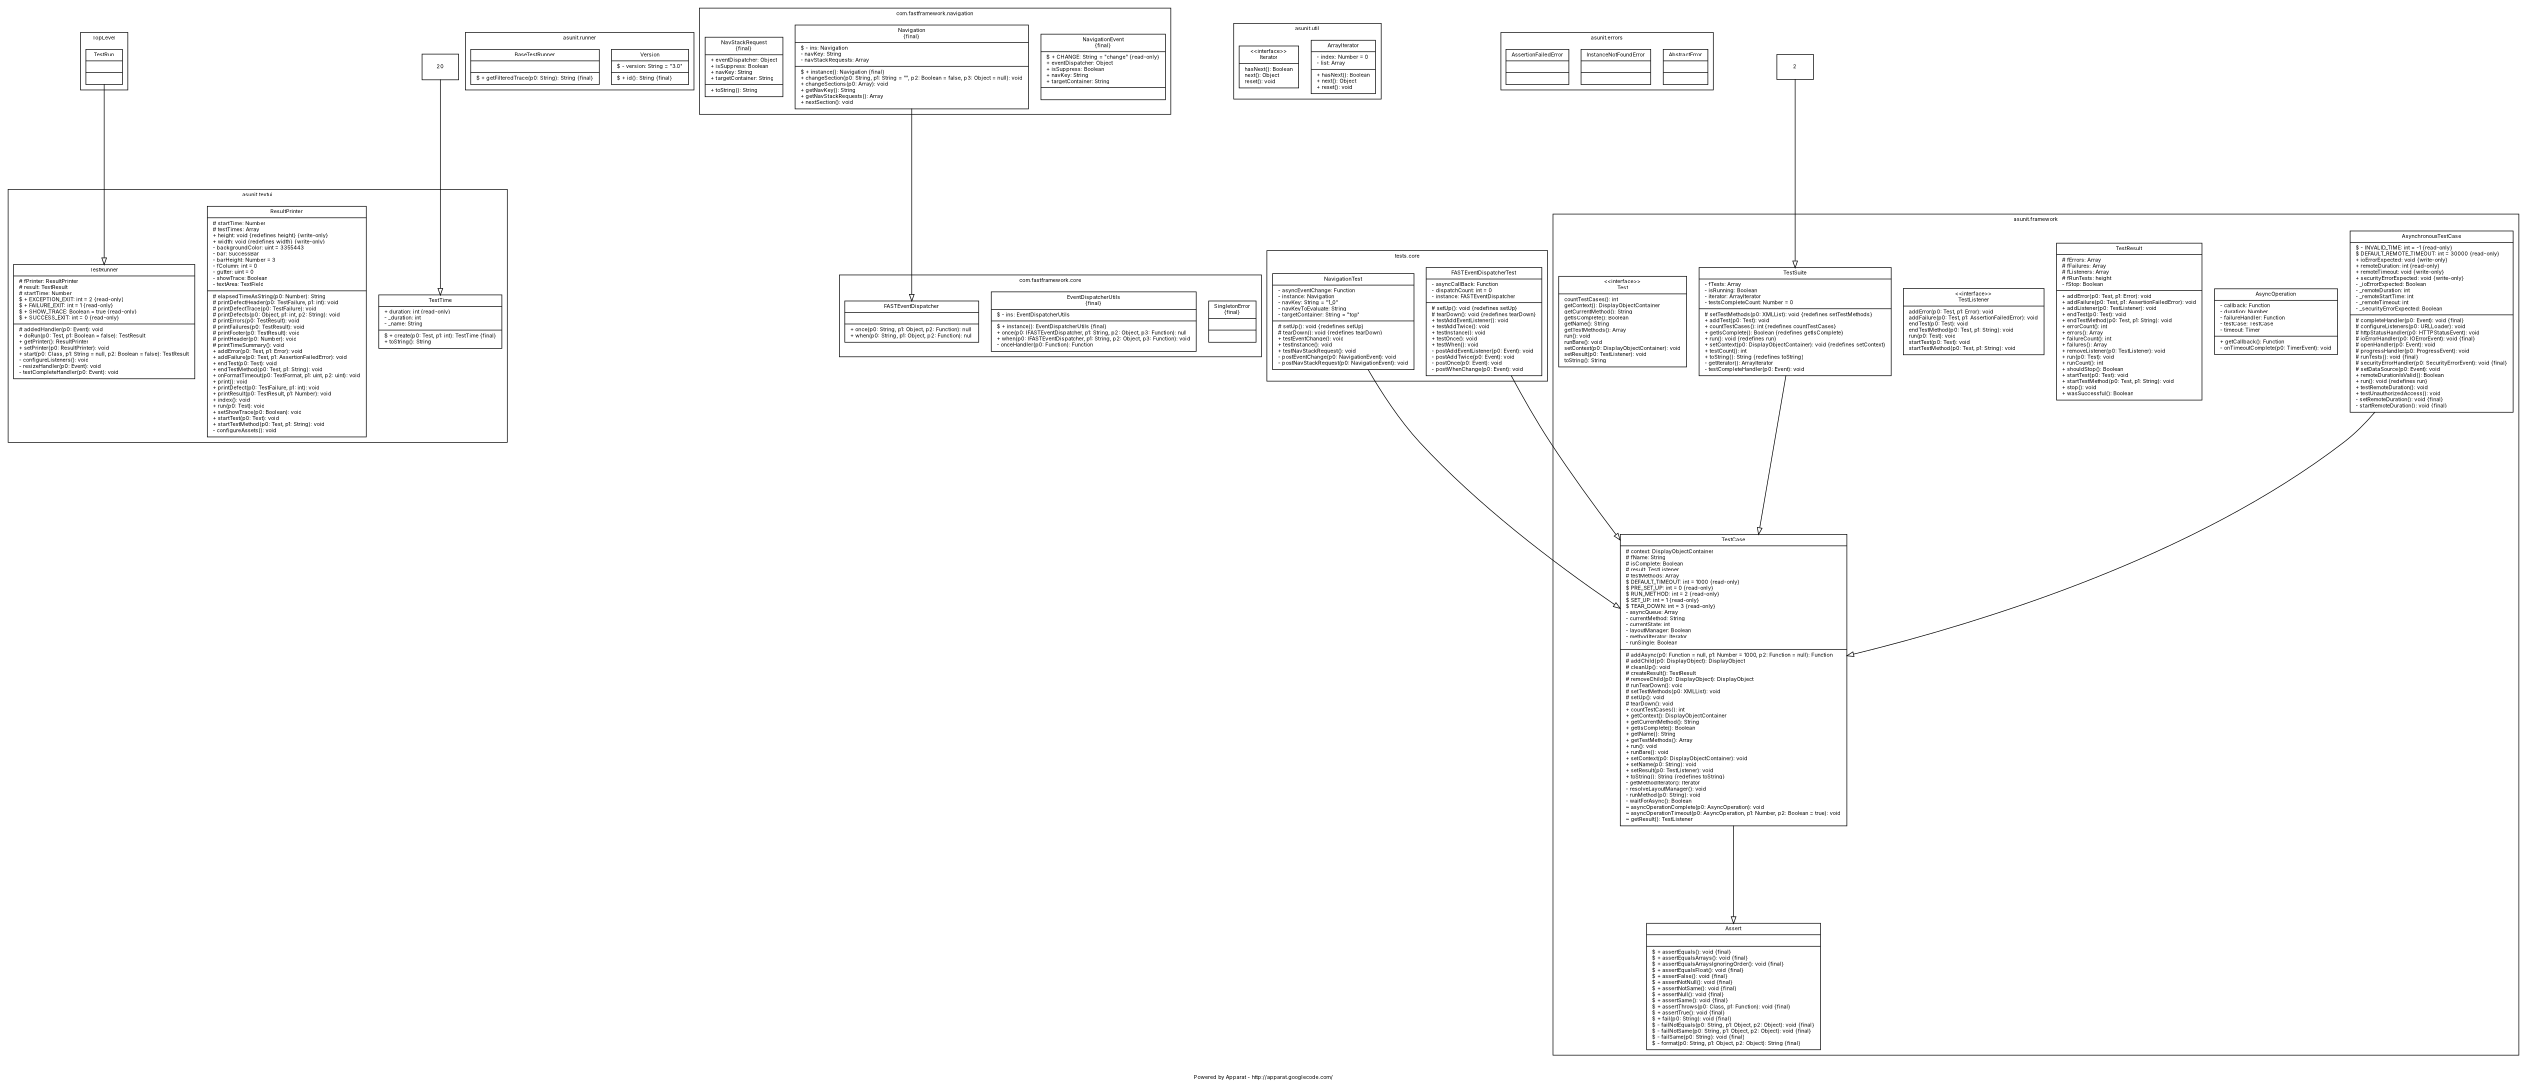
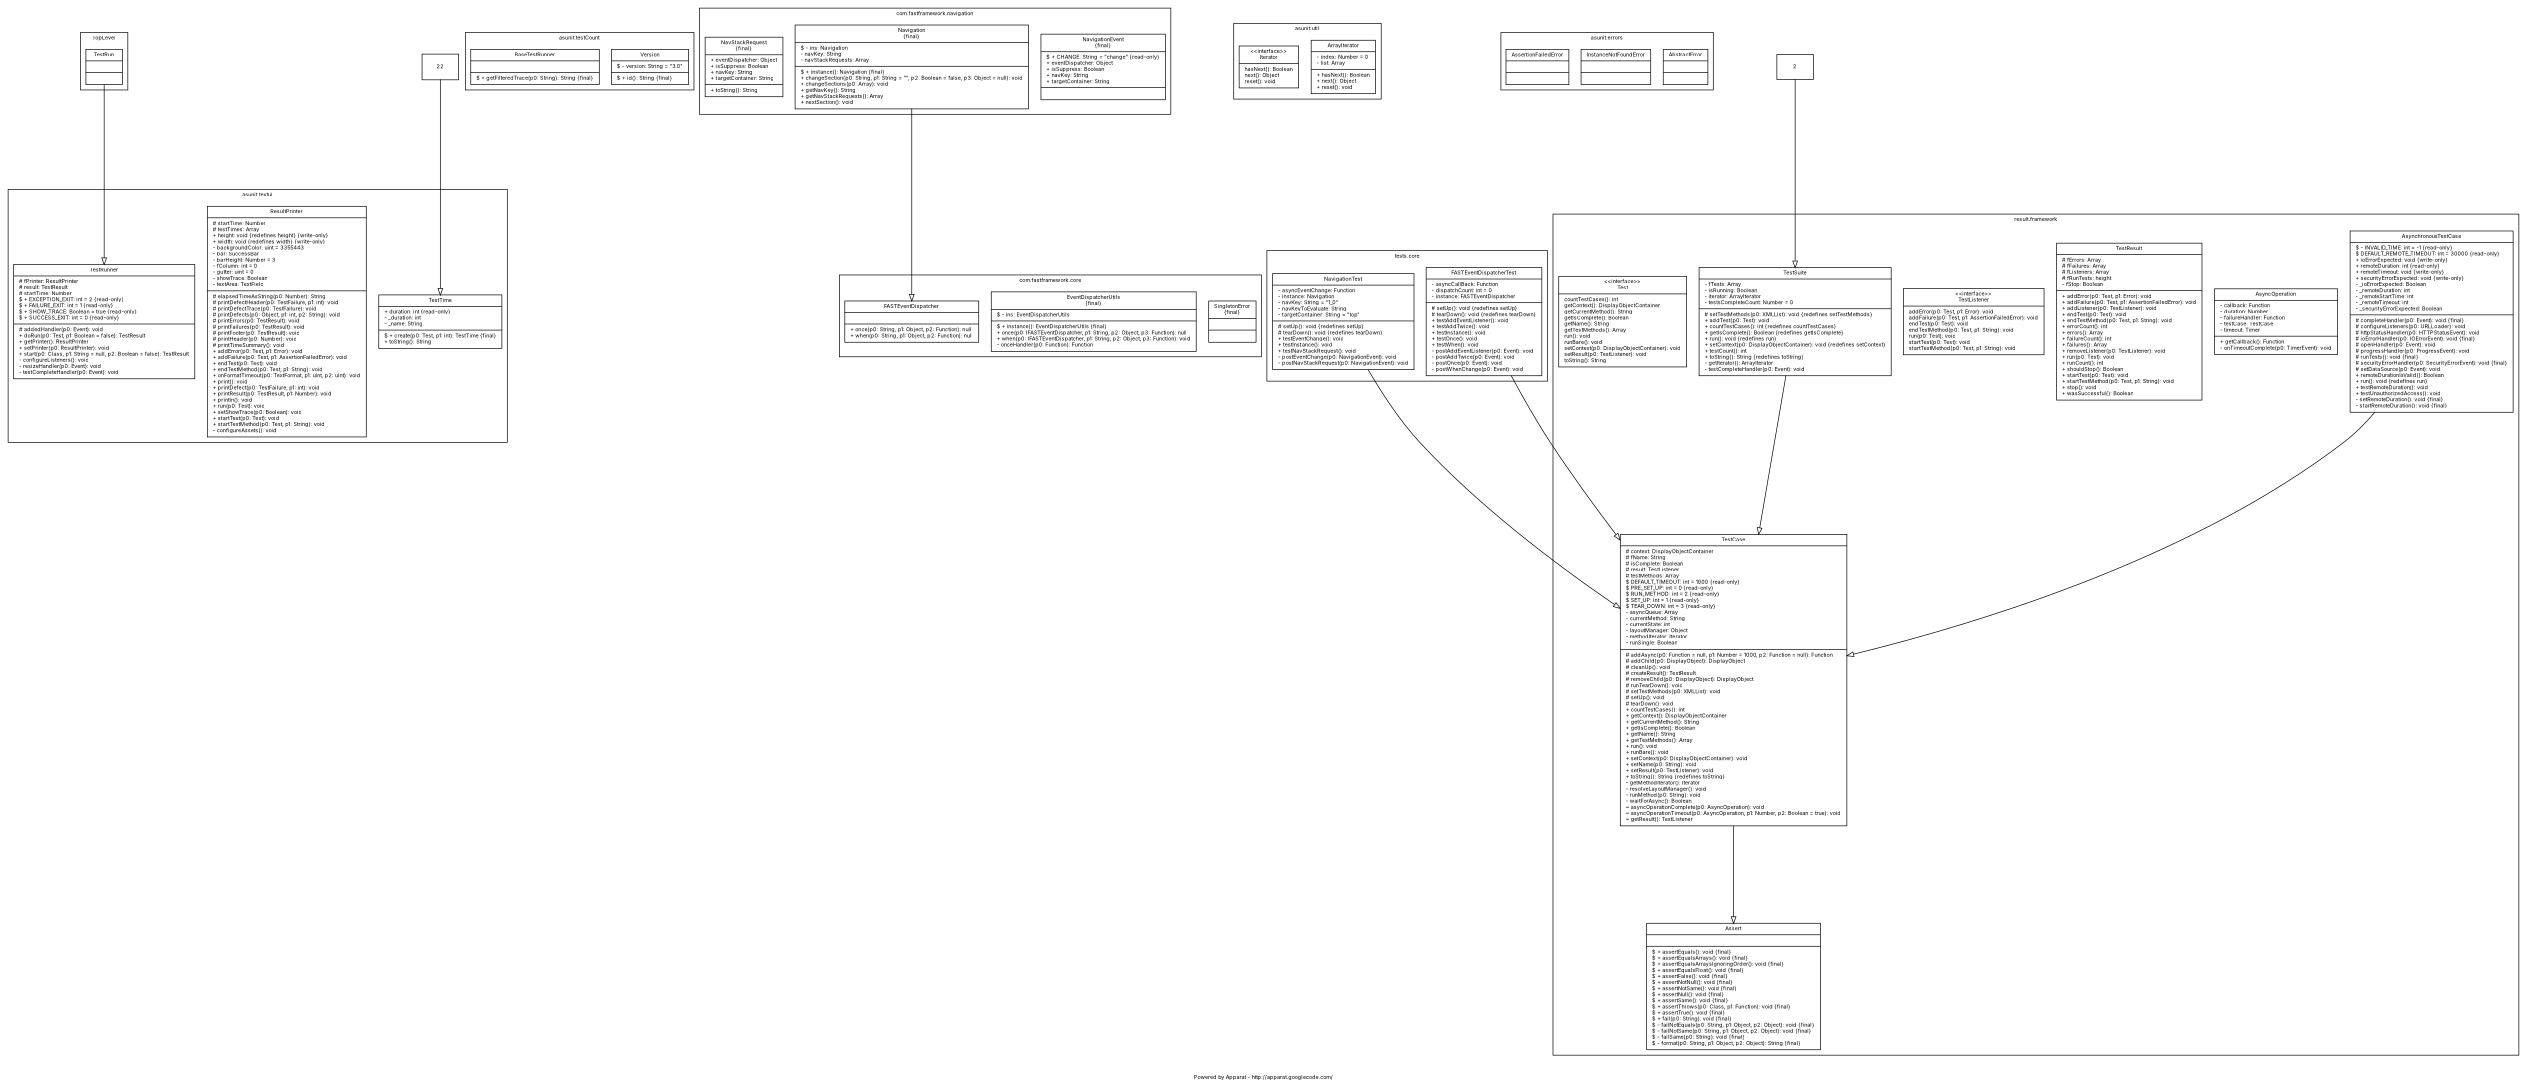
(580, 38) -> (580, 38)
(440, 67) -> (440, 67)
(2036, 220) -> (2036, 220)
(232, 400) -> (233, 400)
(1659, 631) -> (1657, 631)
